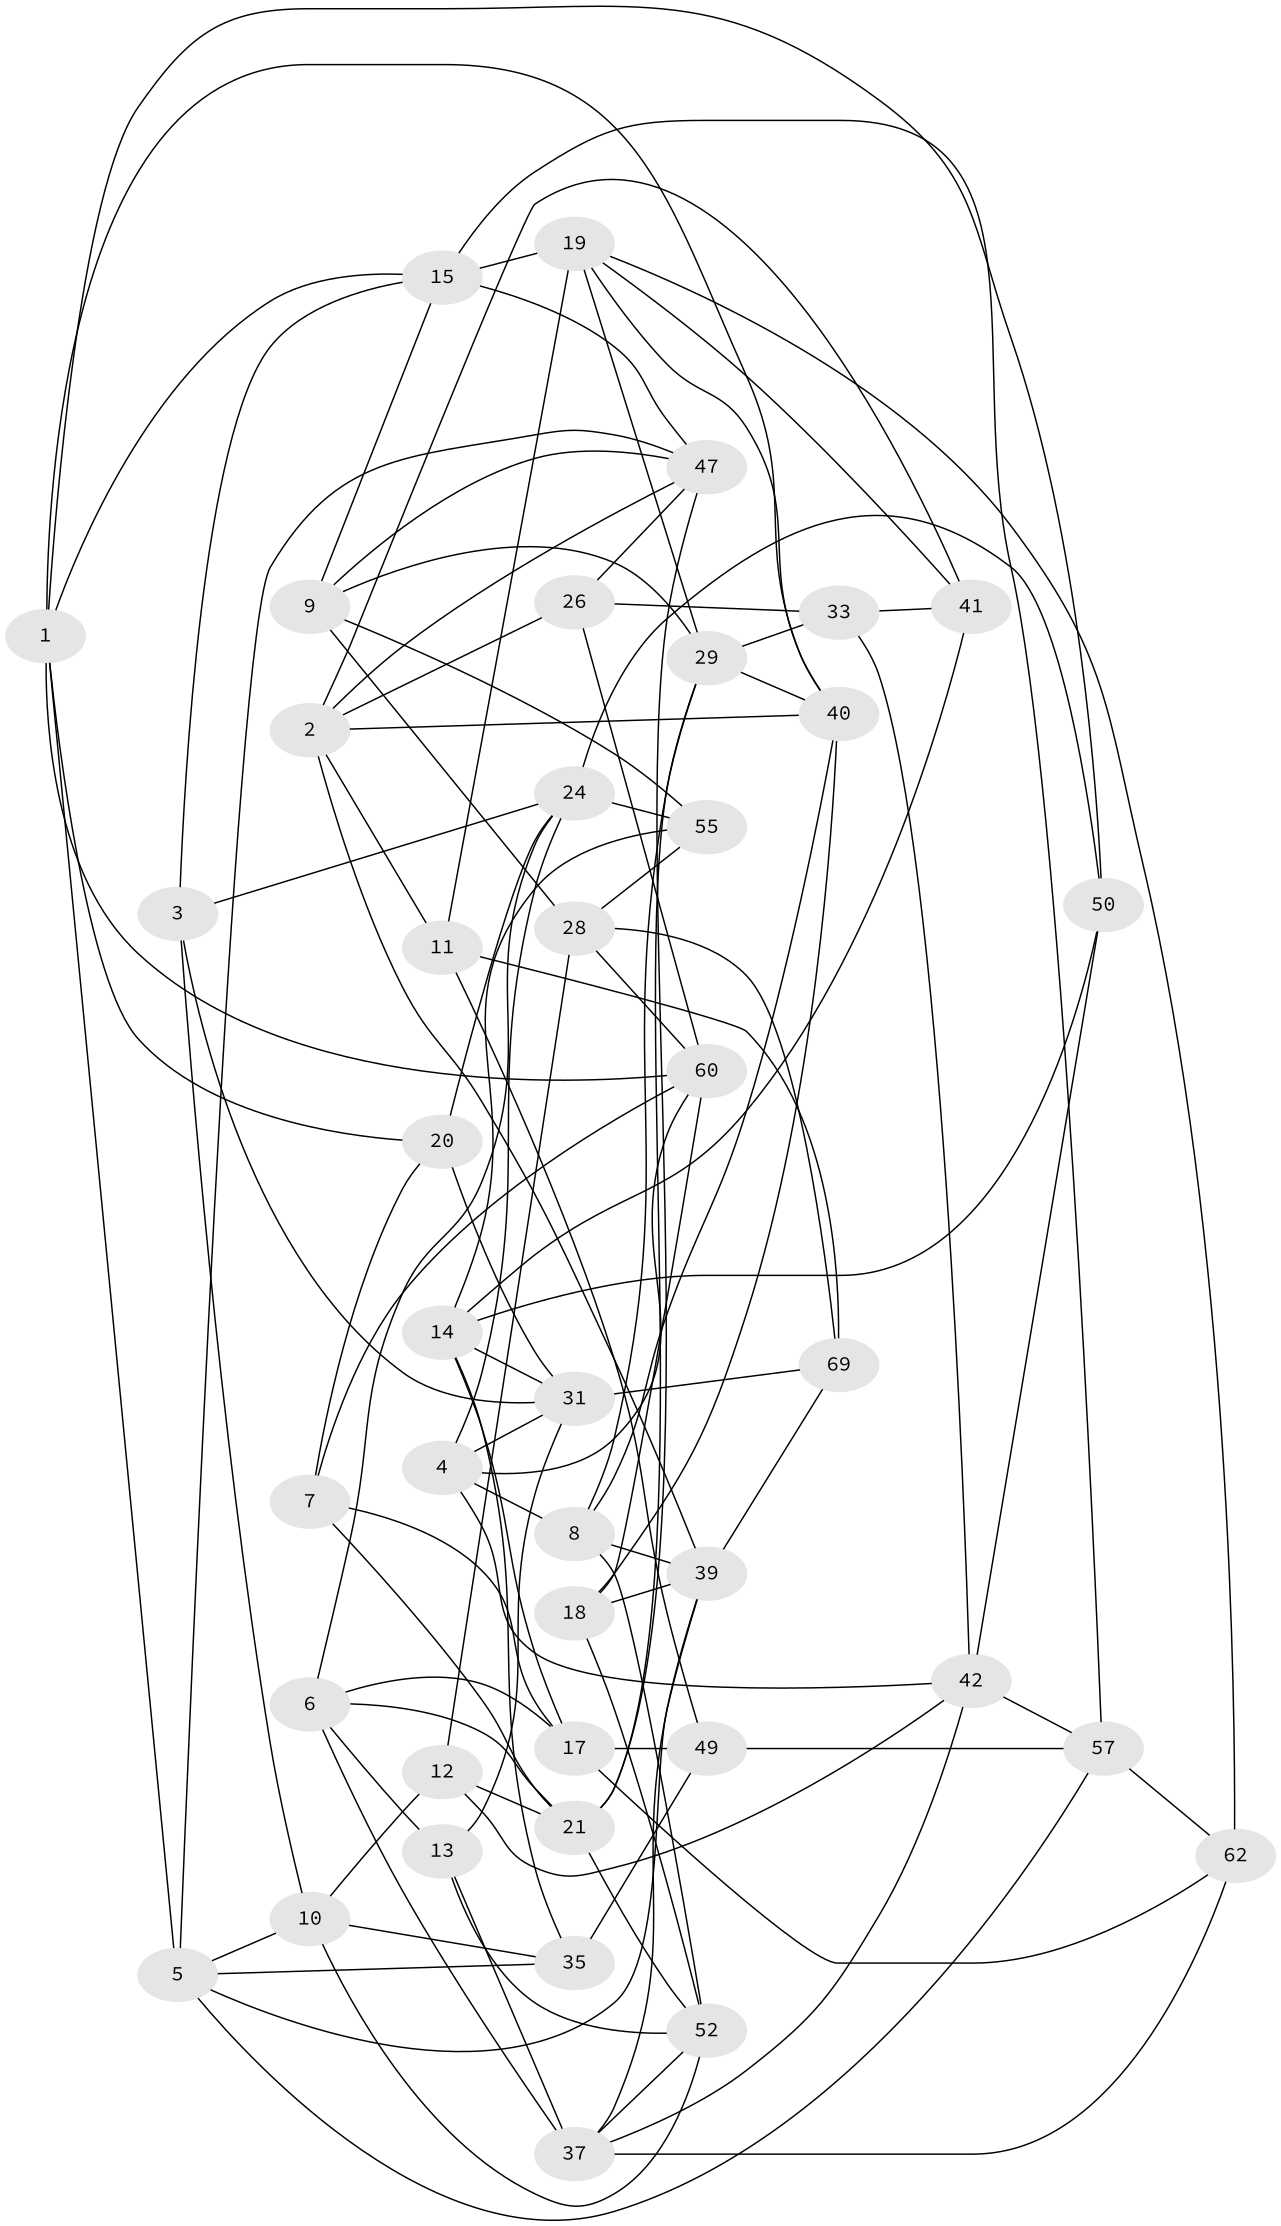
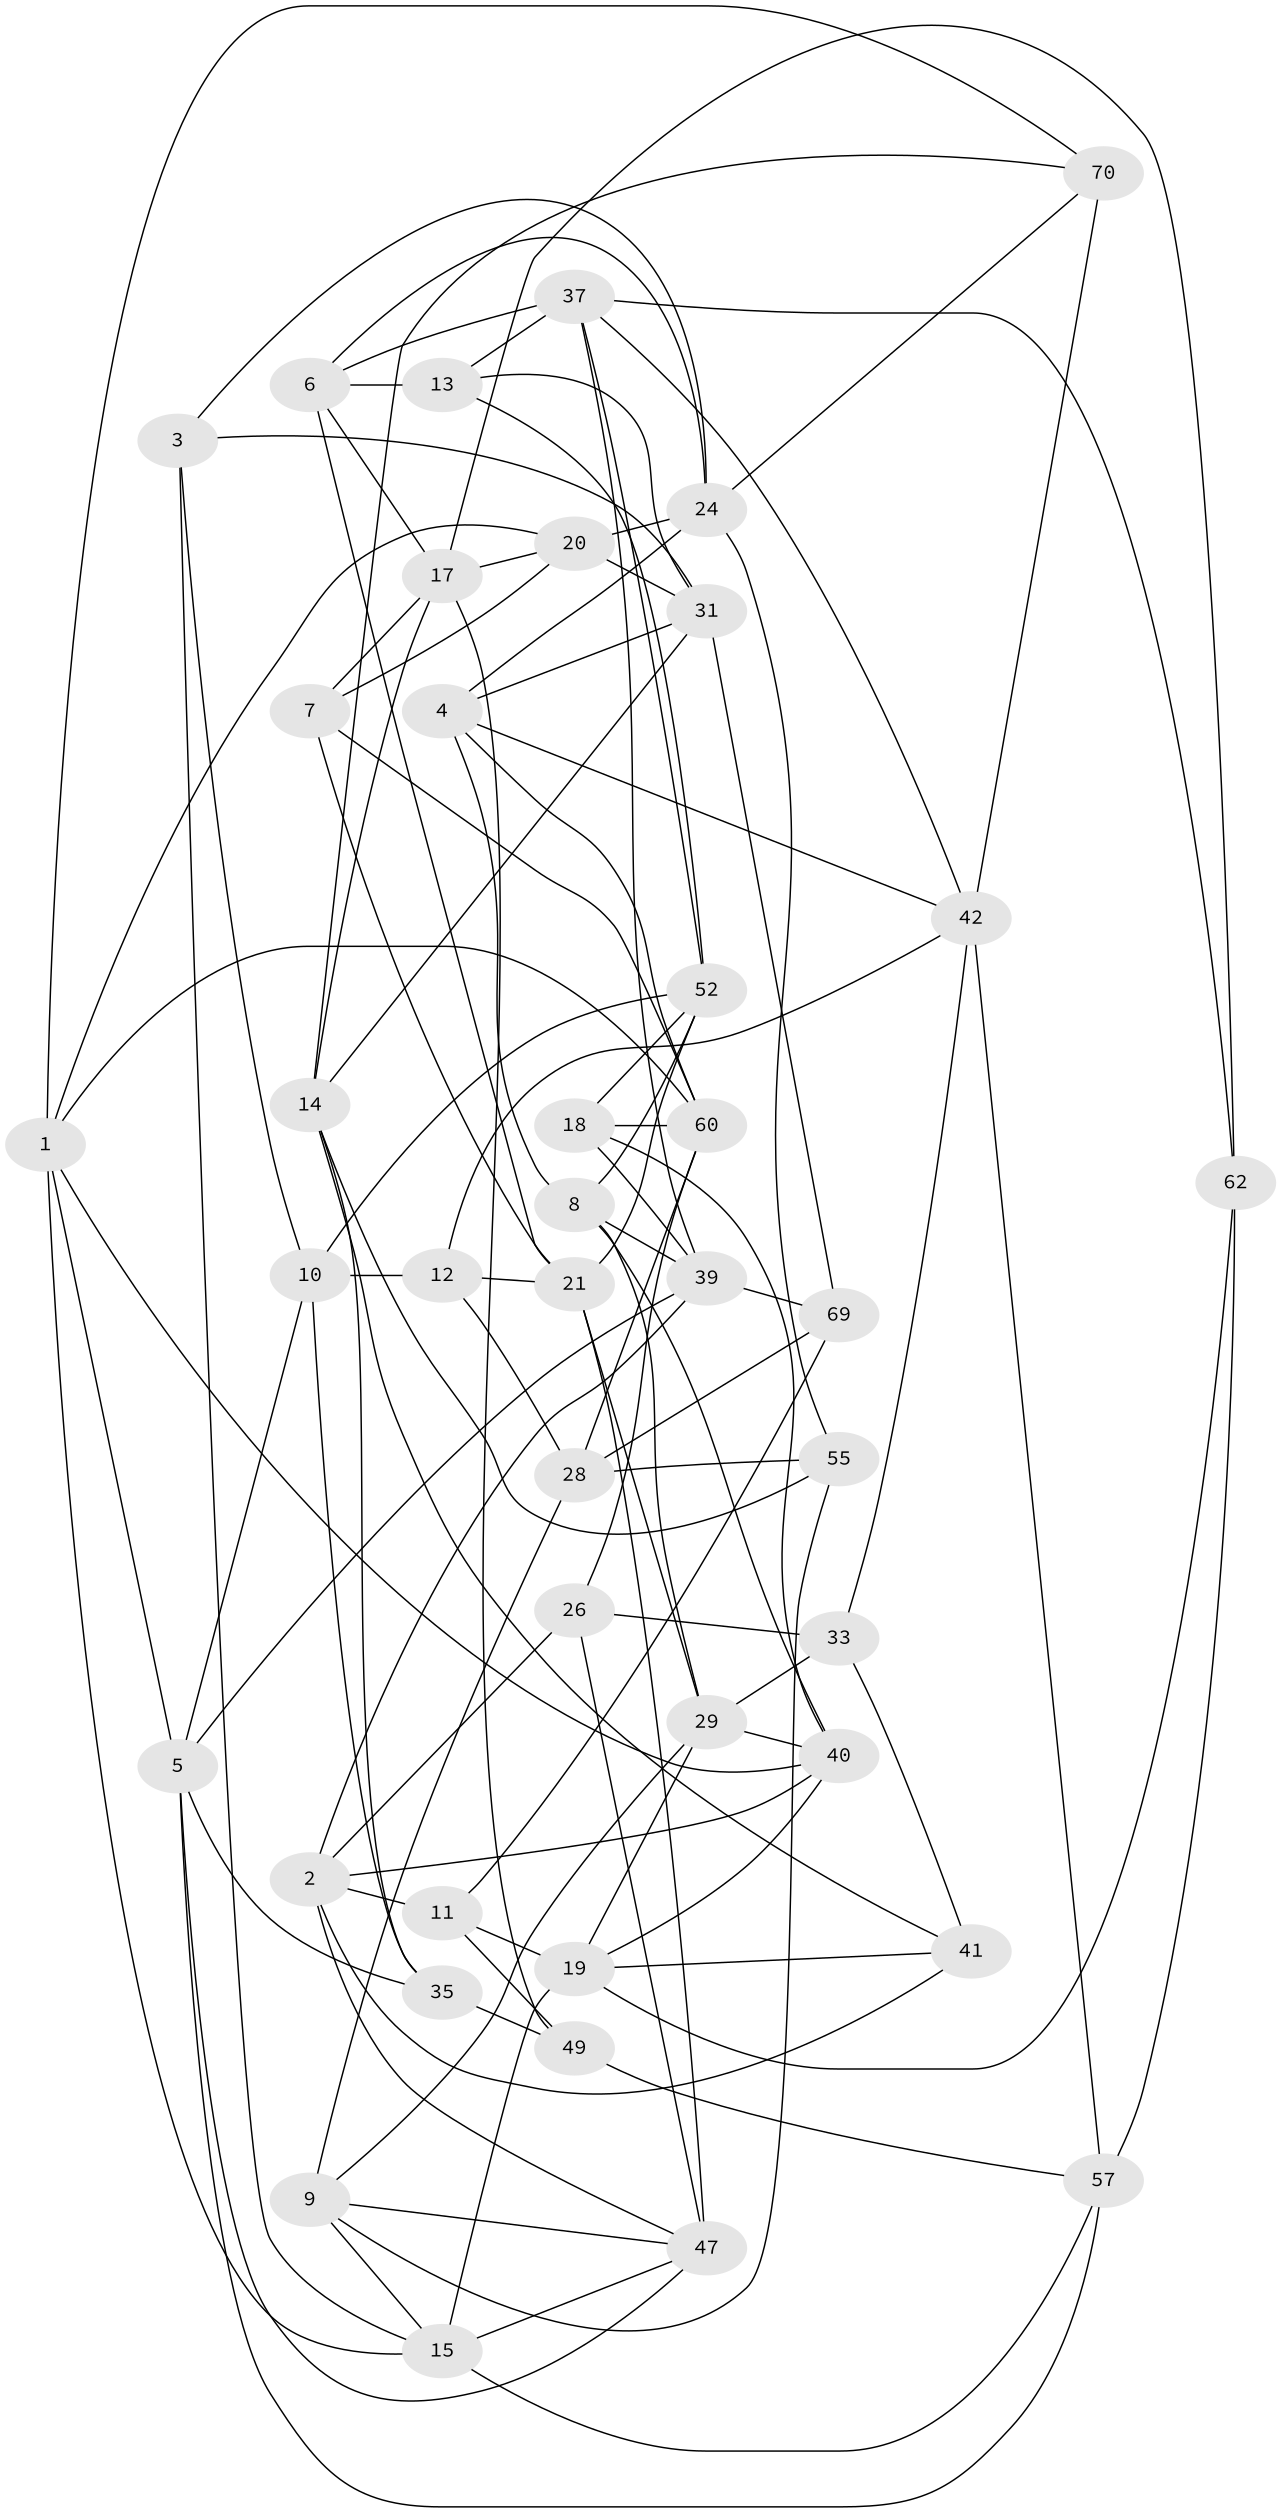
none -> (508, 560)
(1104, 905) -> (1104, 173)
